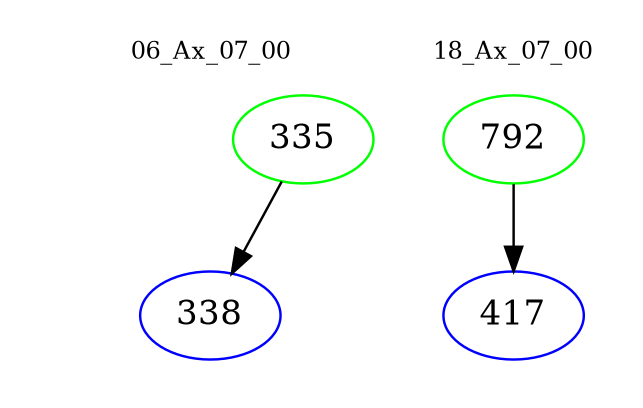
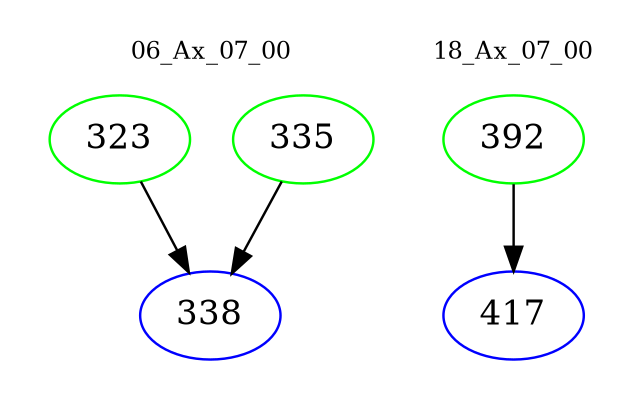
none -> (120, 139)
(514, 139) -> (514, 139)
